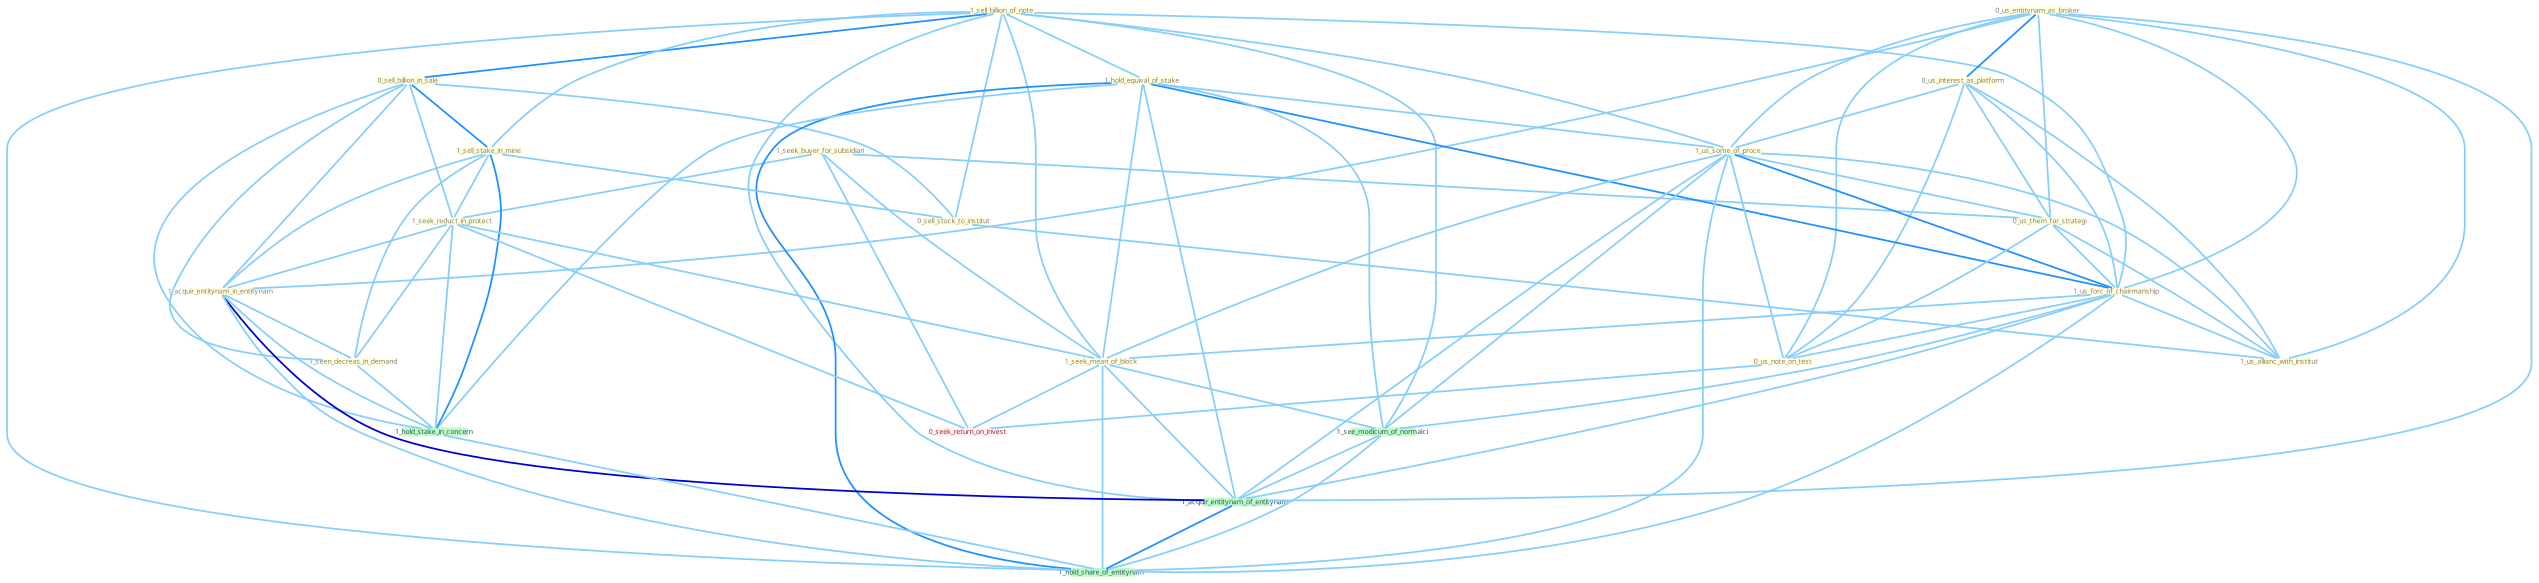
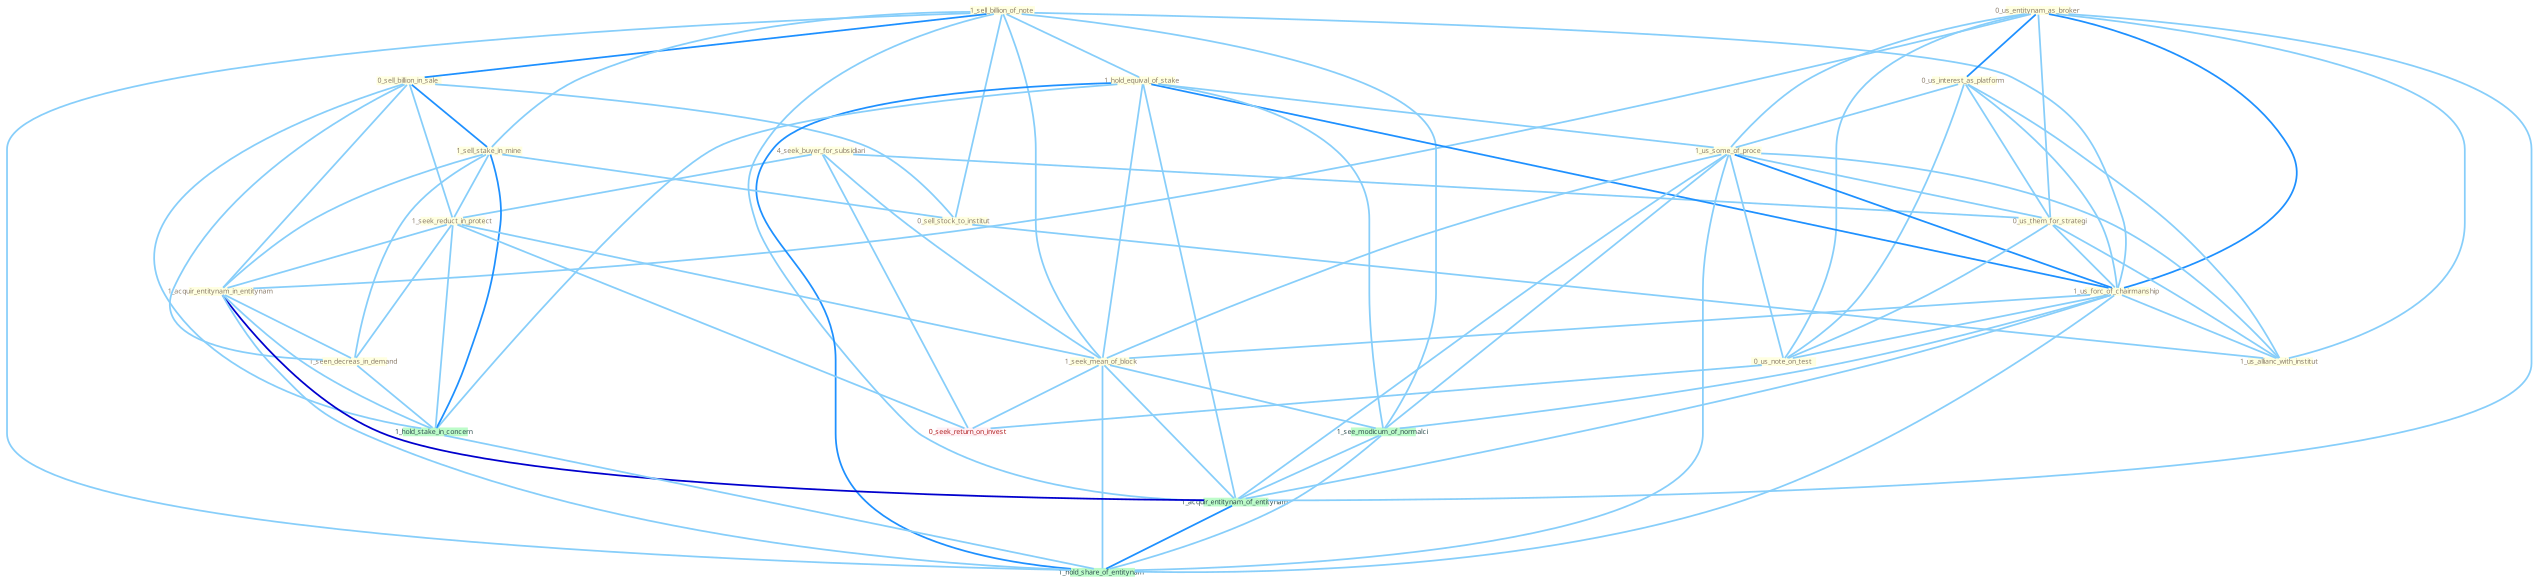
(1376, 62) -> none
(2278, 132) -> (2278, 132)
(822, 151) -> (822, 151)
